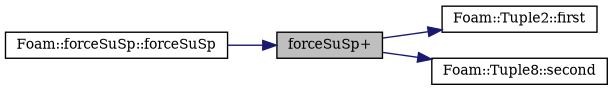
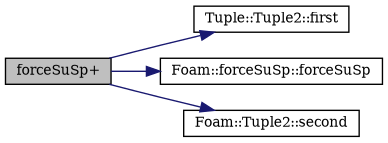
(520, 19) -> (271, 19)
(245, 45) -> (129, 71)
(520, 71) -> (271, 123)
